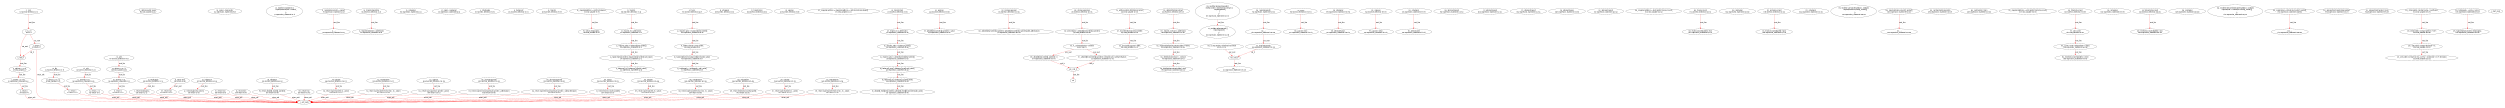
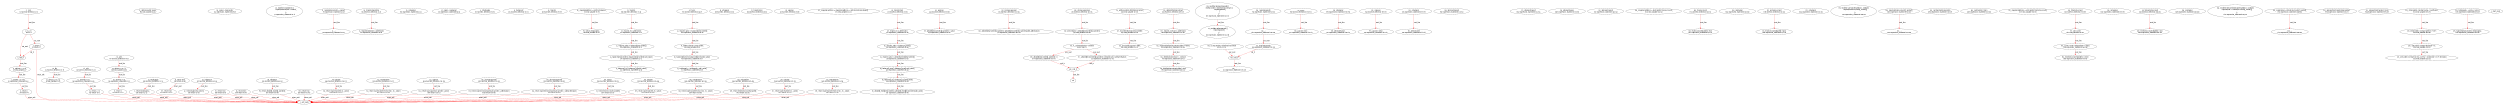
(1490, 11) -> none
(72, 92) -> none
